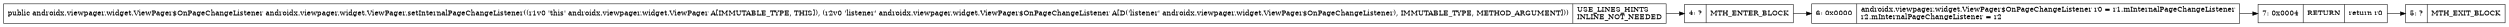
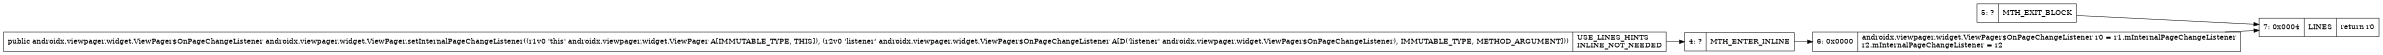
(1750, 13) -> (1750, 42)
(2324, 13) -> (2320, 27)
(2394, 14) -> (2165, 20)
